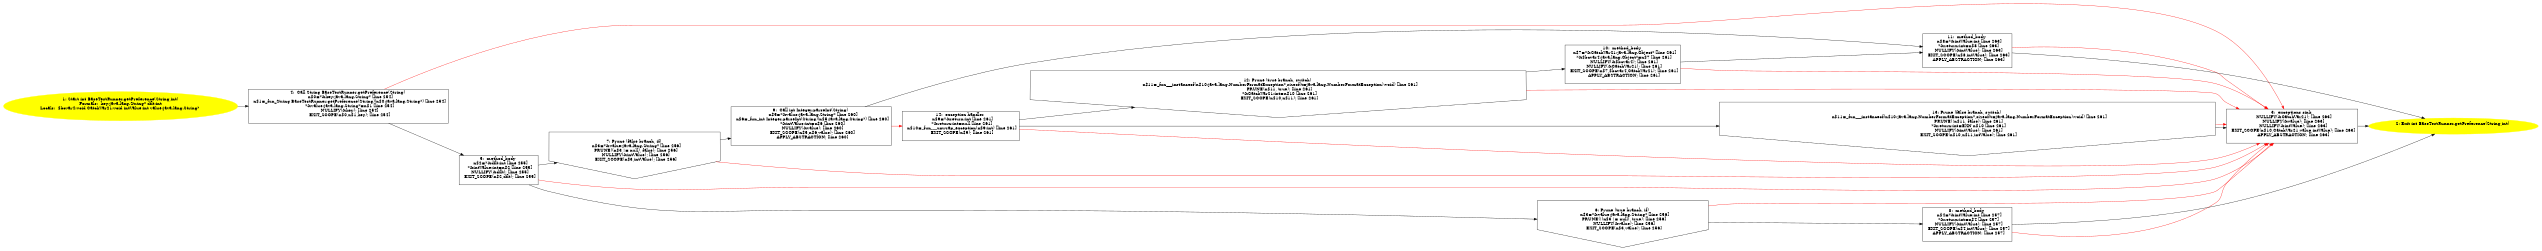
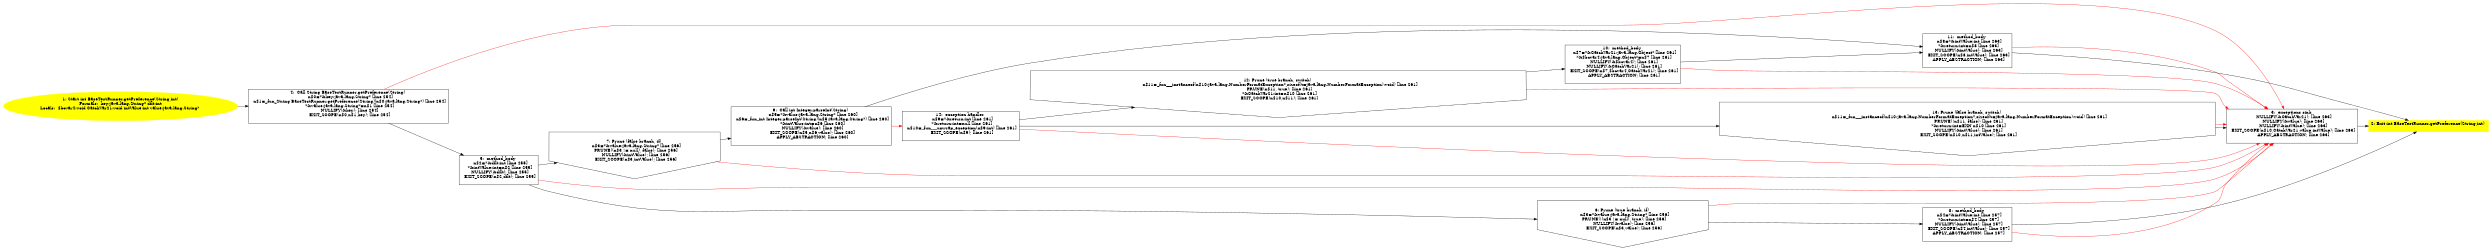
(2453, 126) -> (2429, 126)
